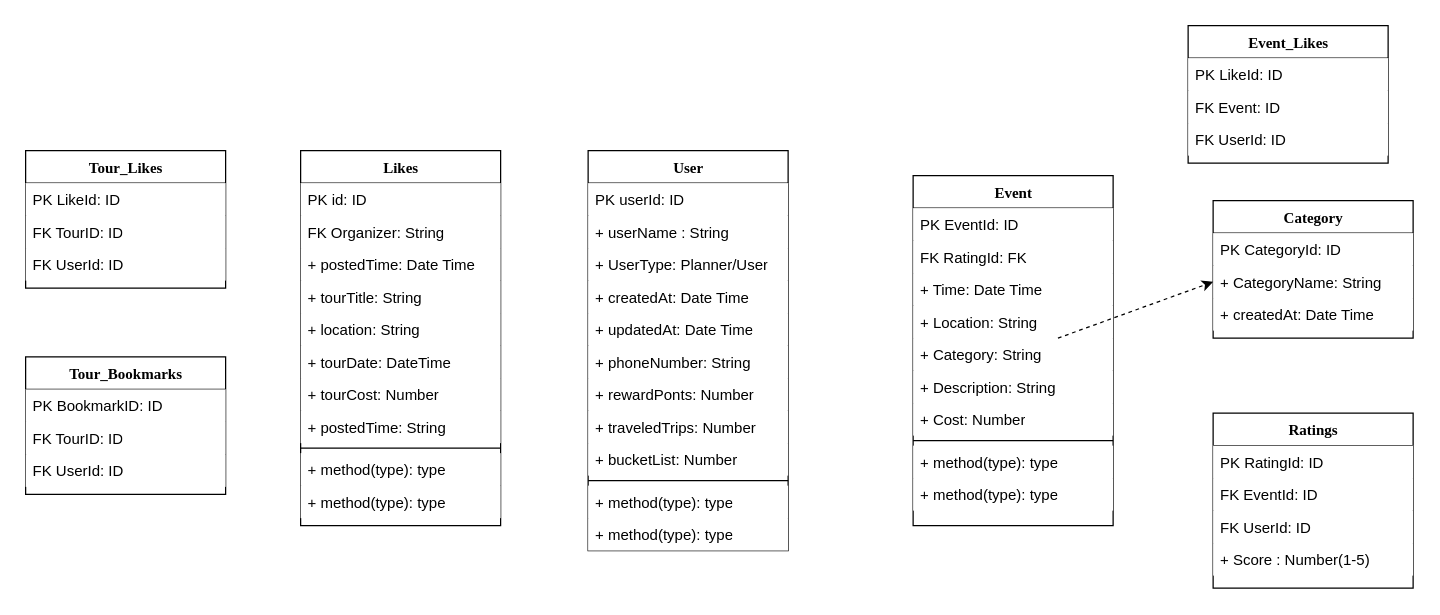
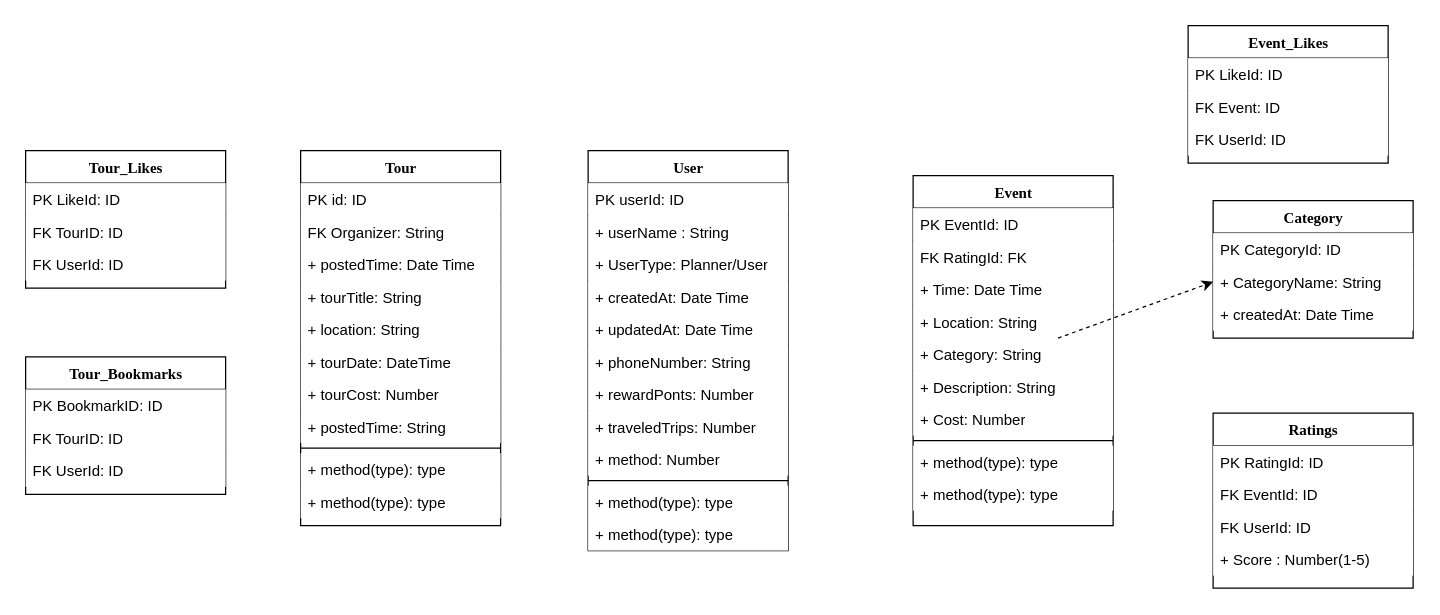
(401, 168) -> (401, 168)
(672, 461) -> (657, 461)
